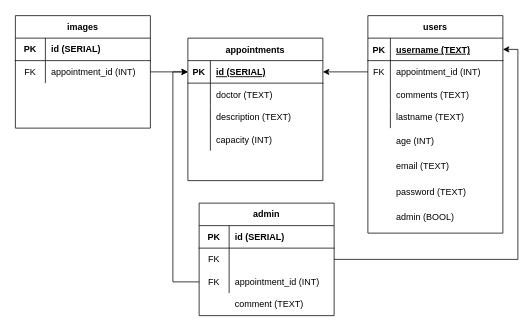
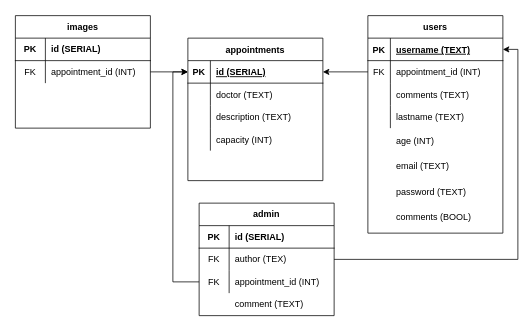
(424, 216) -> (433, 216)
none -> (282, 259)
